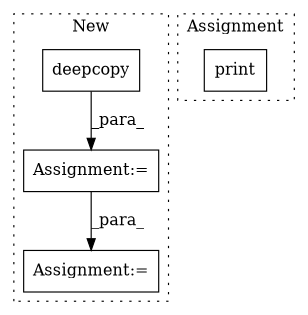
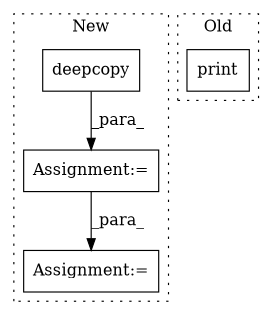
(236, 27) -> (218, 27)
